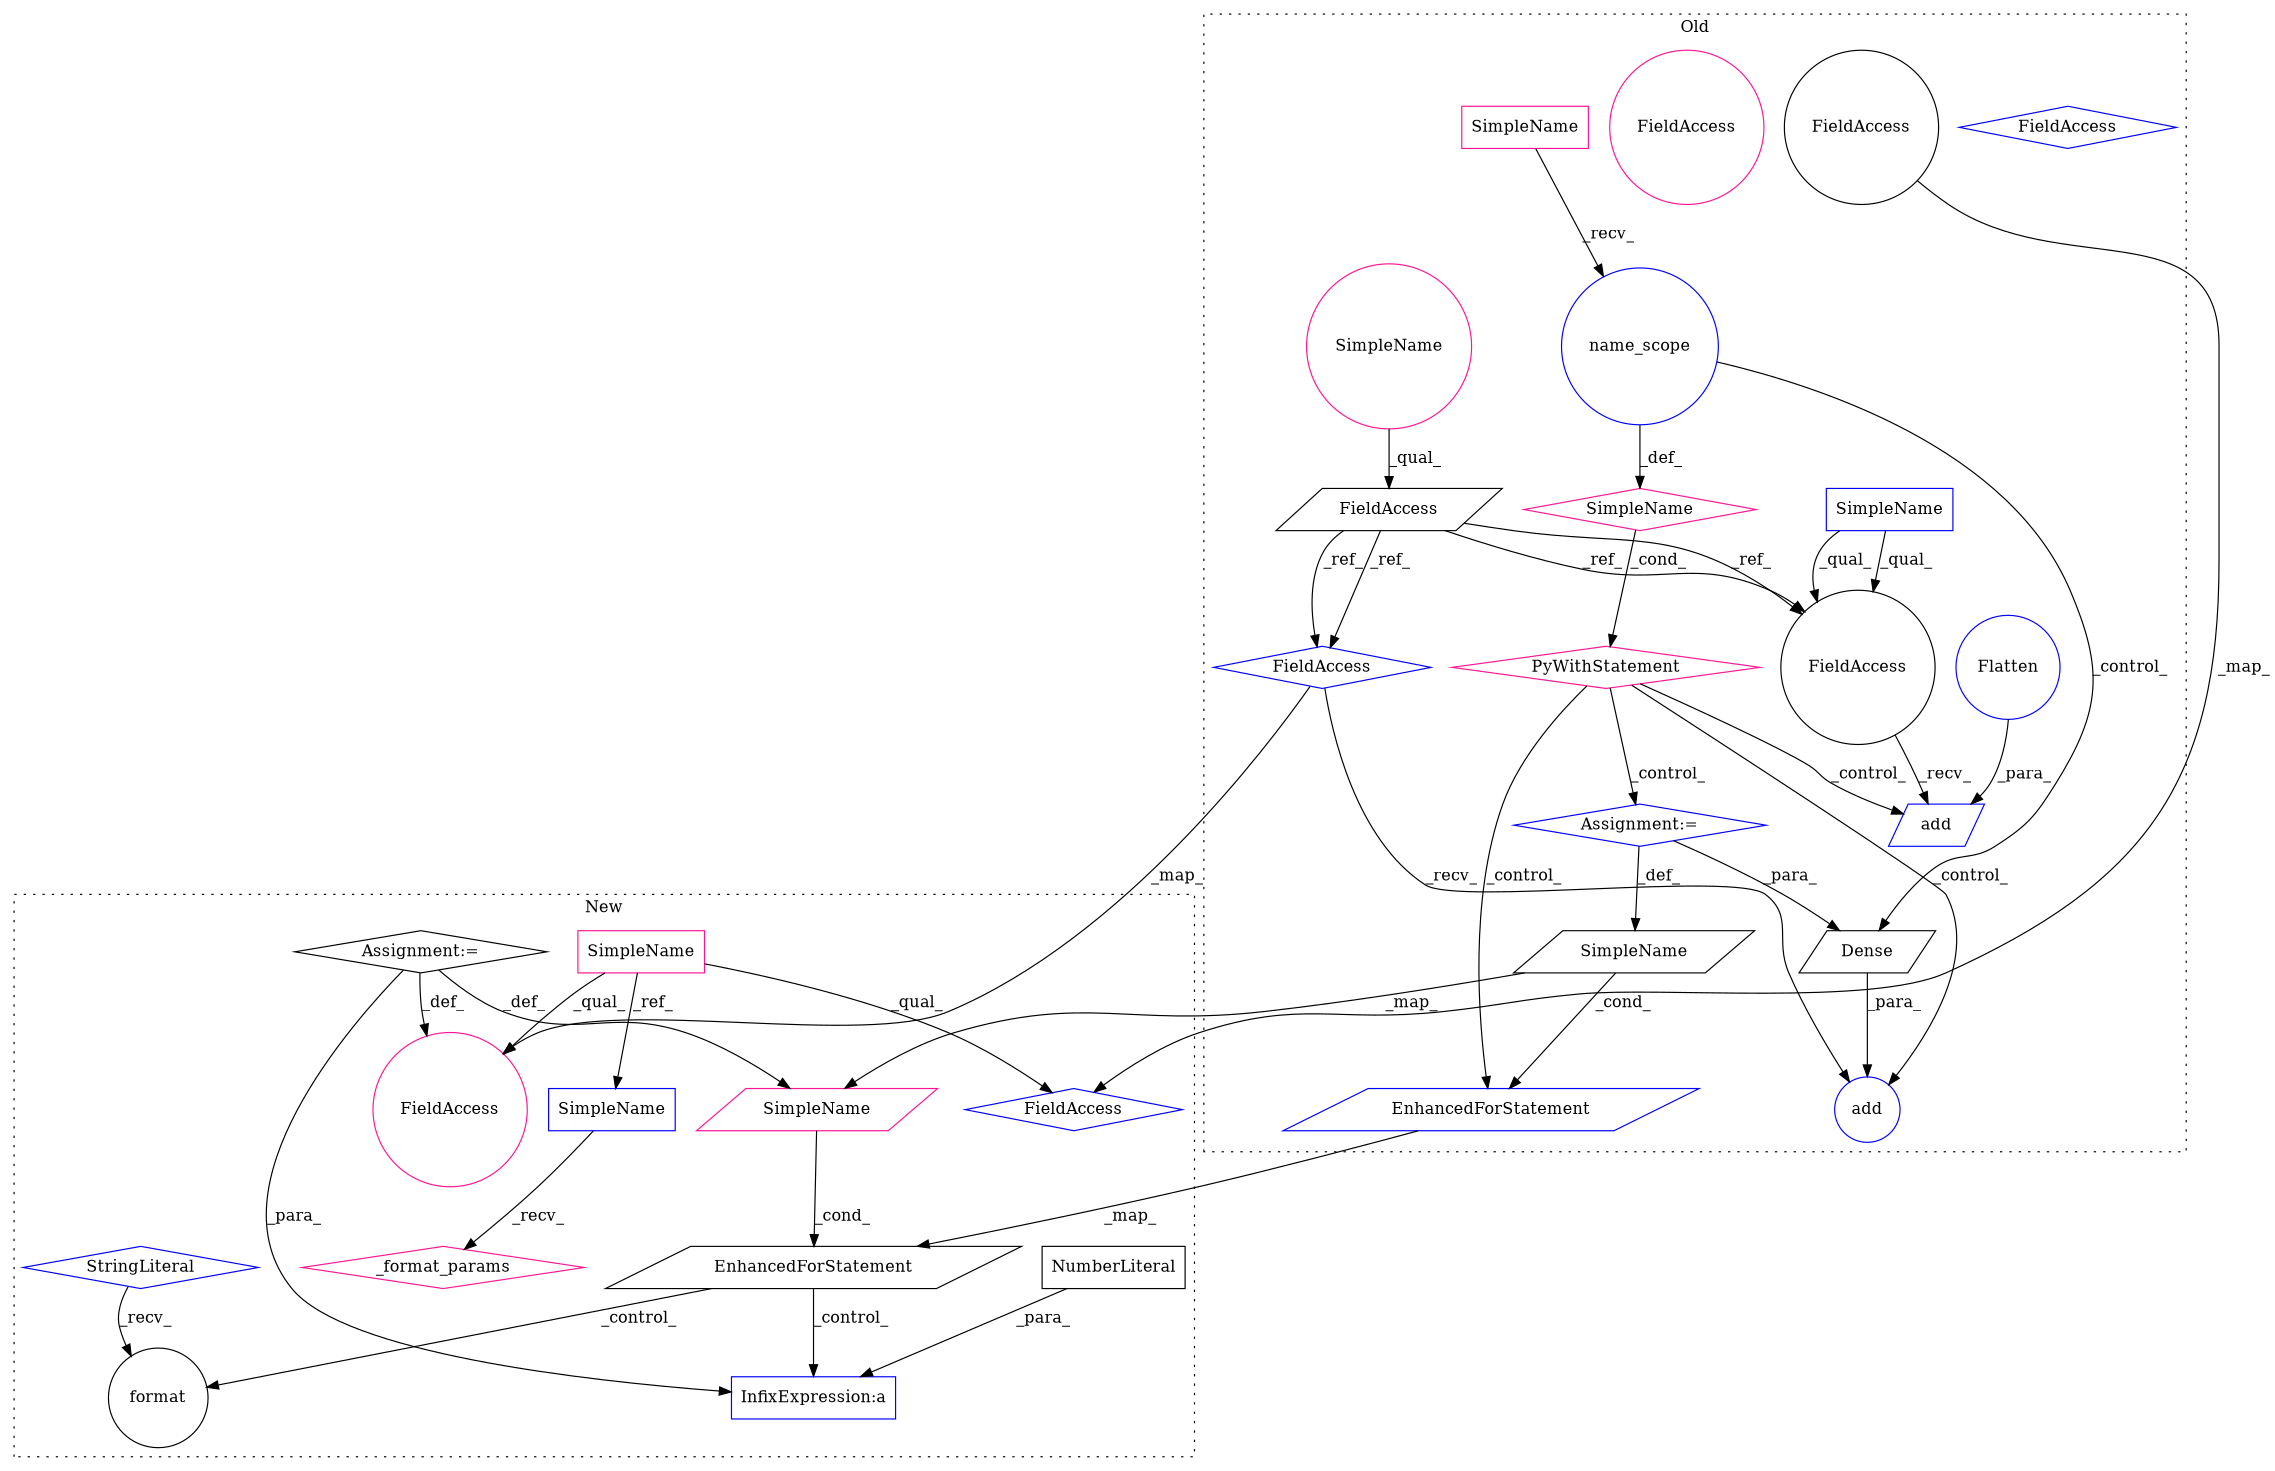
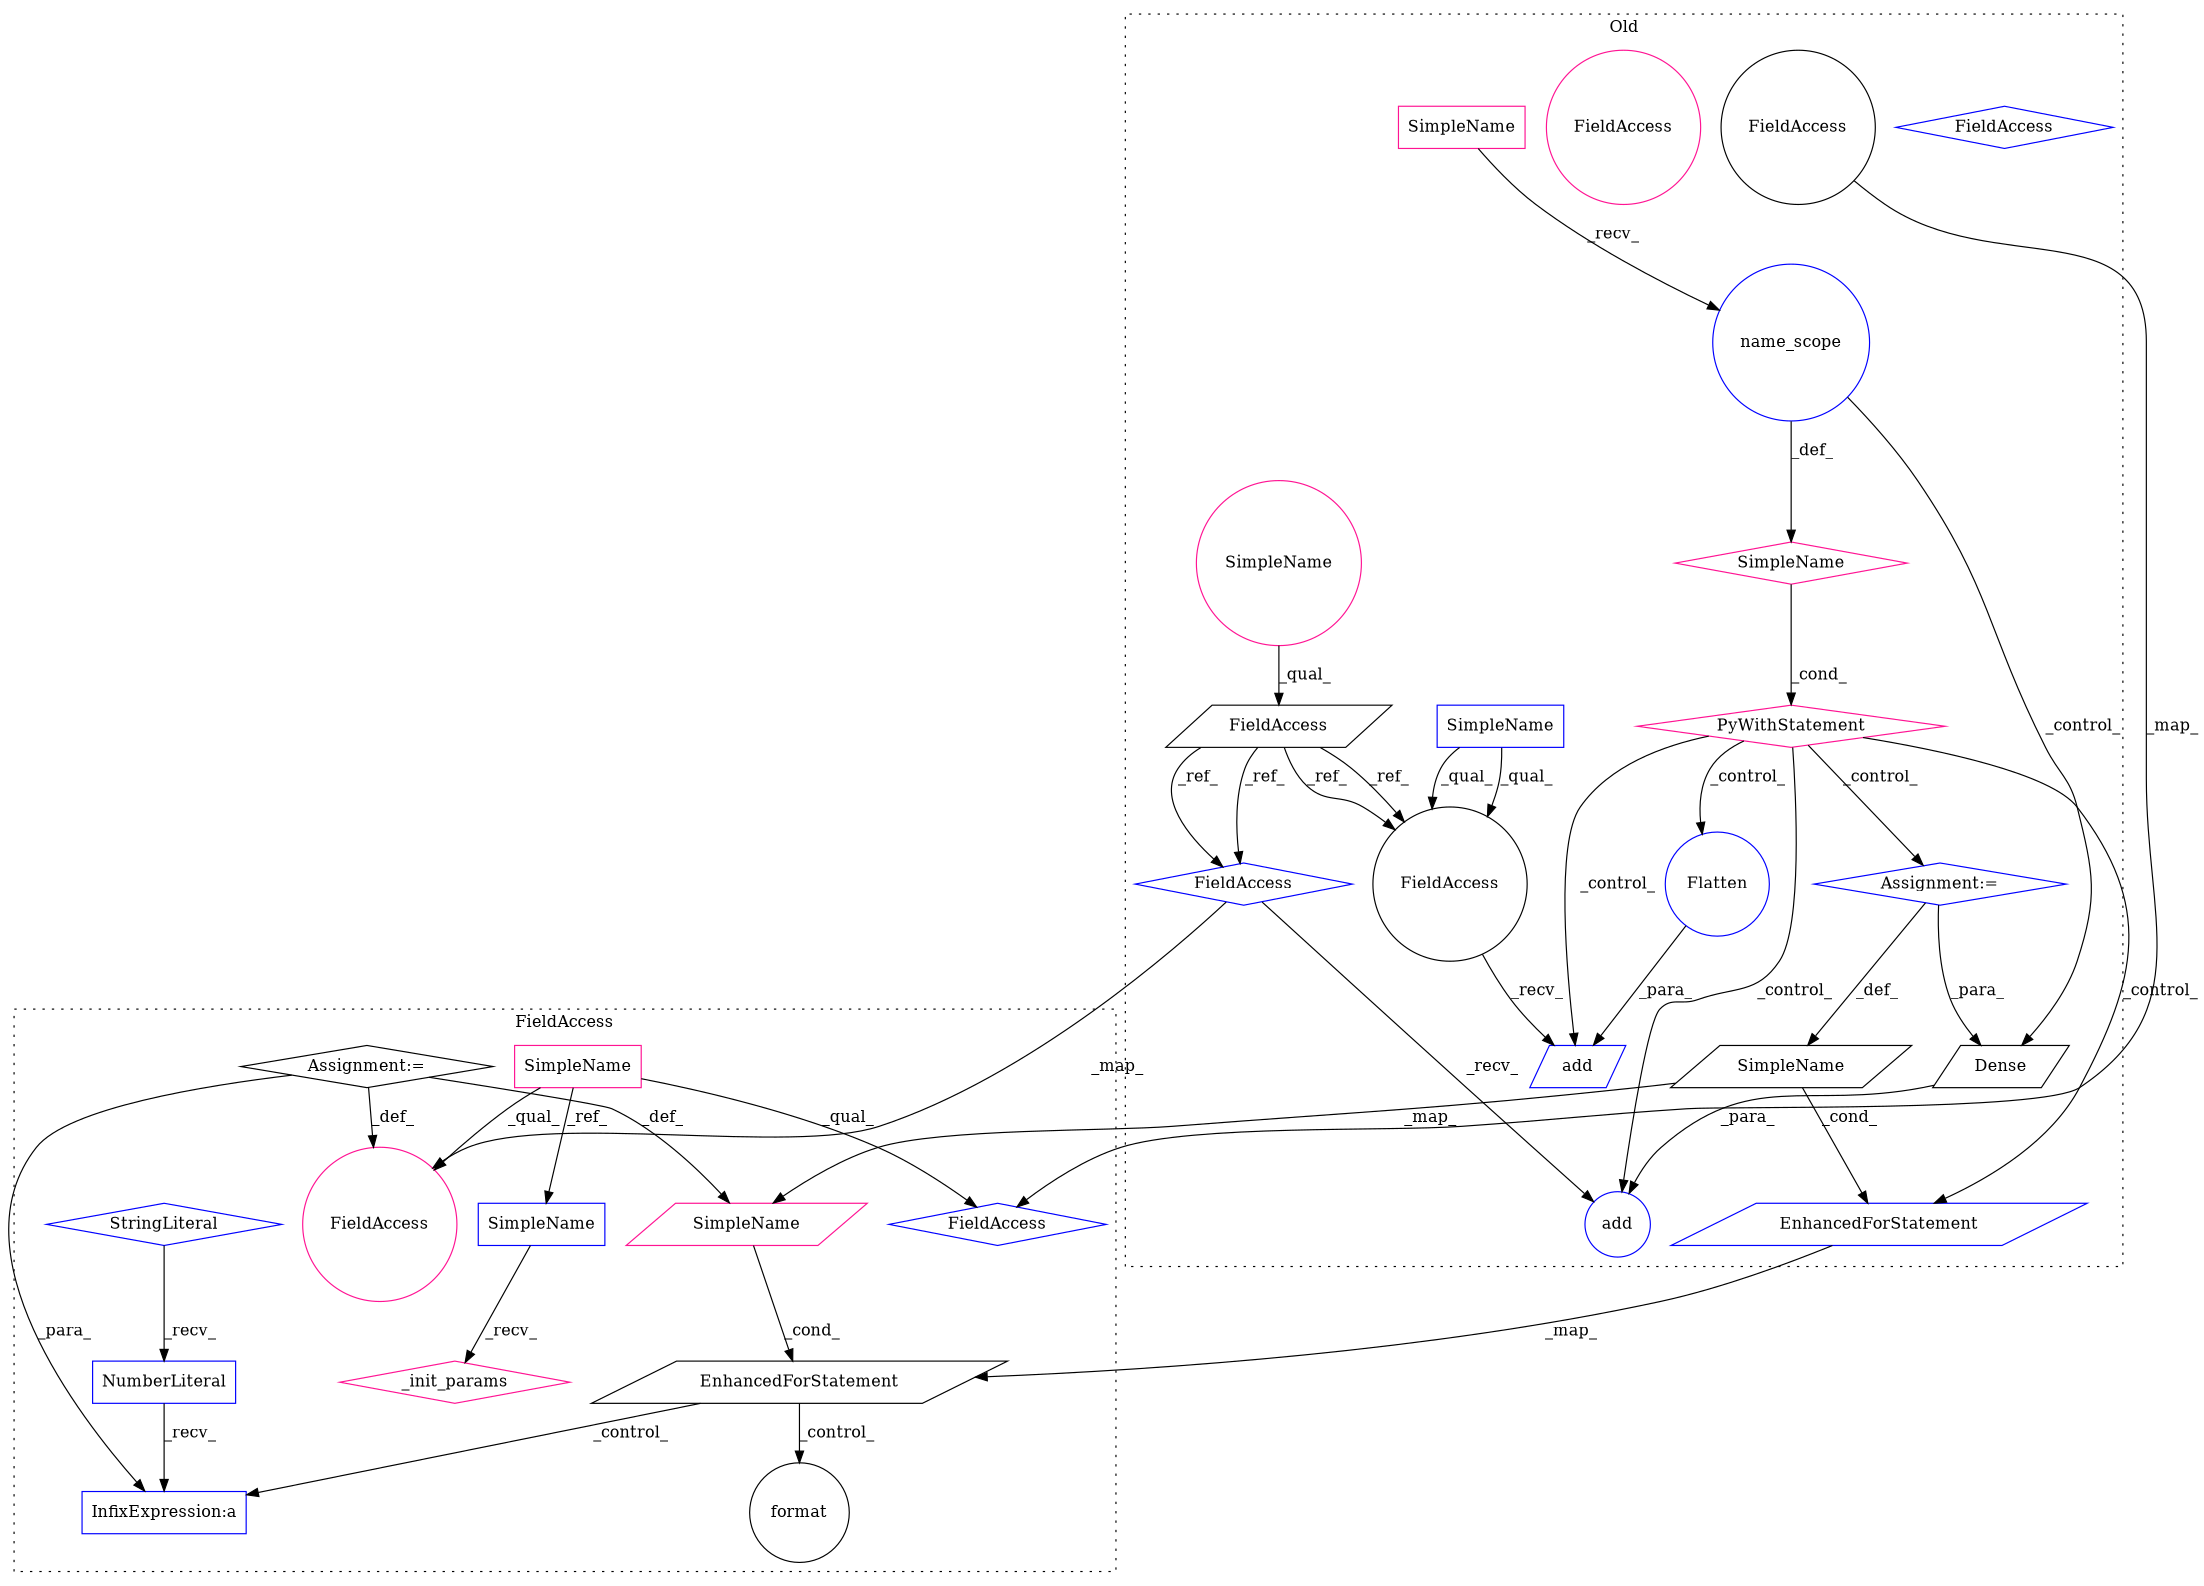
none -> (1708, 774)
(604, 908) -> (565, 1023)
(443, 1267) -> (455, 1382)
(1114, 1267) -> (164, 1382)
(119, 1316) -> (164, 1297)
(1043, 1318) -> (190, 1433)
